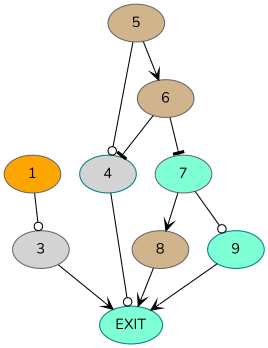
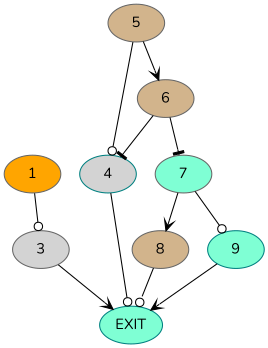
(148, 282) -> (148, 282)
